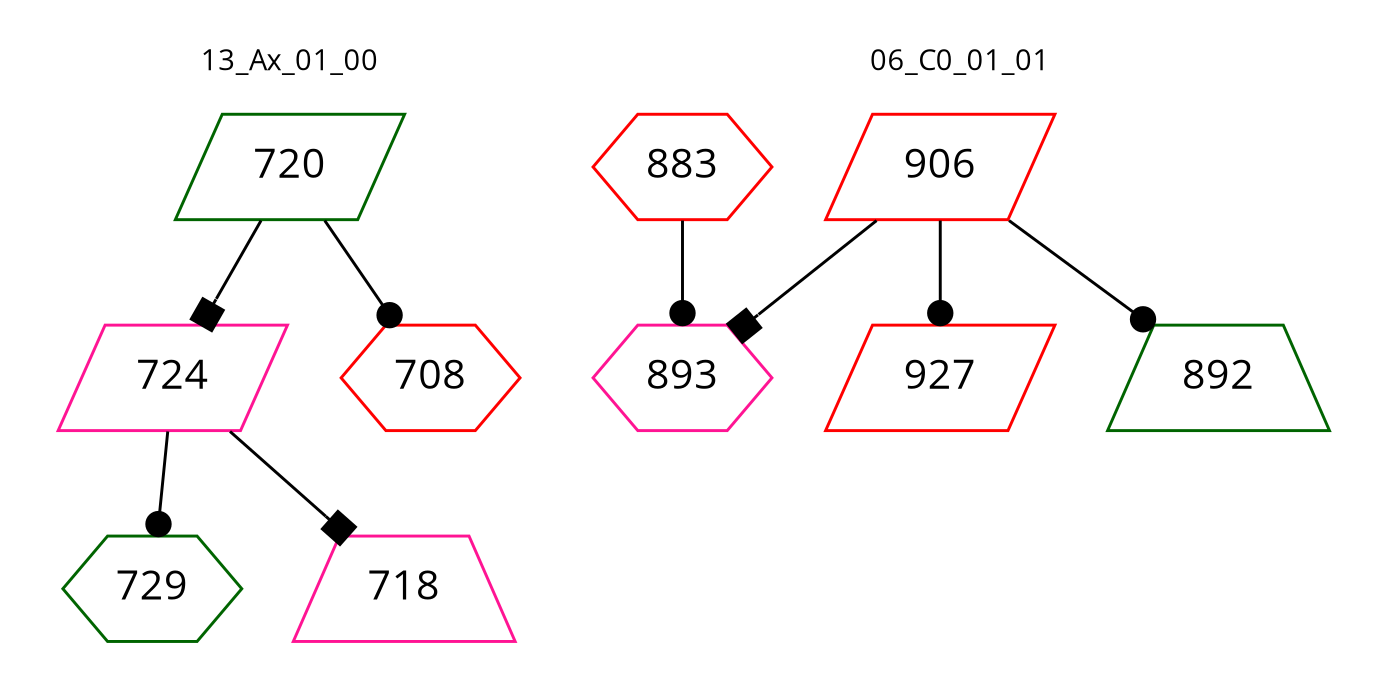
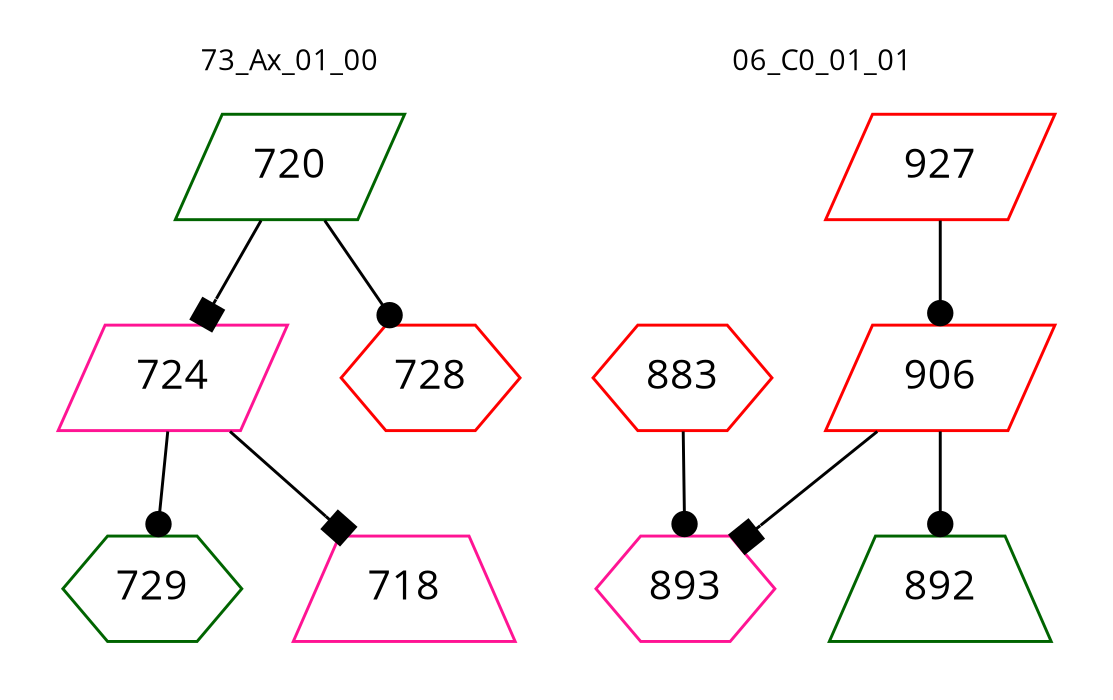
(290, 63) -> (290, 63)
(940, 261) -> (940, 261)
(431, 378) -> (431, 378)
